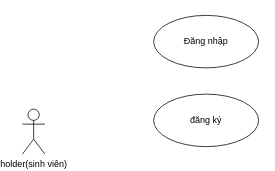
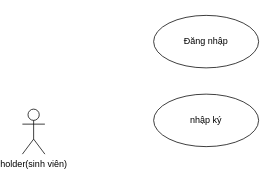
(206, 120) -> (206, 120)
